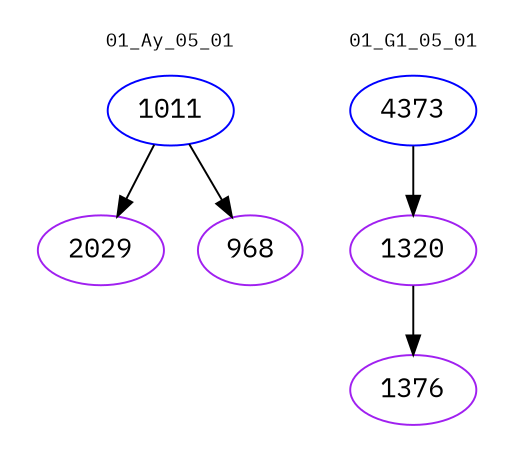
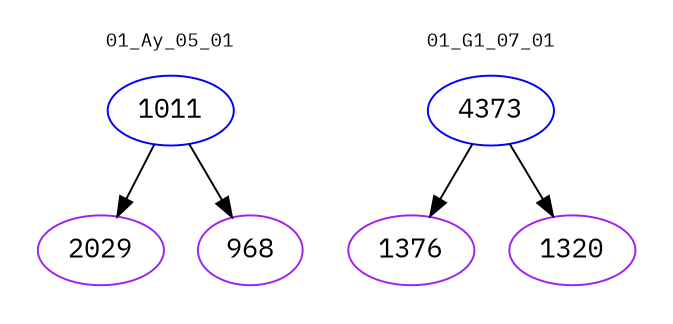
(414, 42) -> (492, 42)
(413, 311) -> (456, 172)
